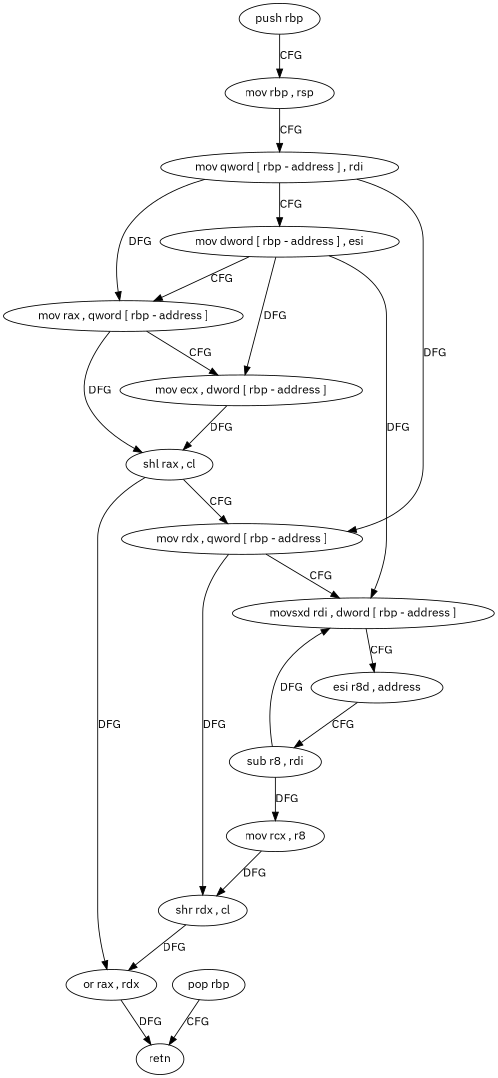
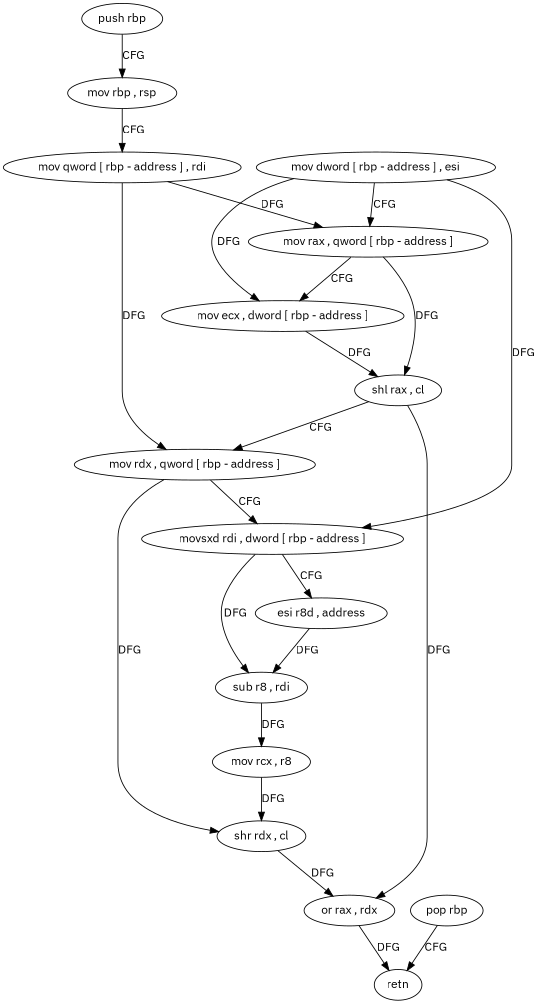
(280, 200) -> none
(276, 680) -> (222, 607)
(343, 725) -> (308, 650)
